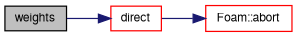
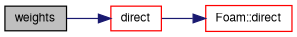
(249, 18) -> (249, 18)
